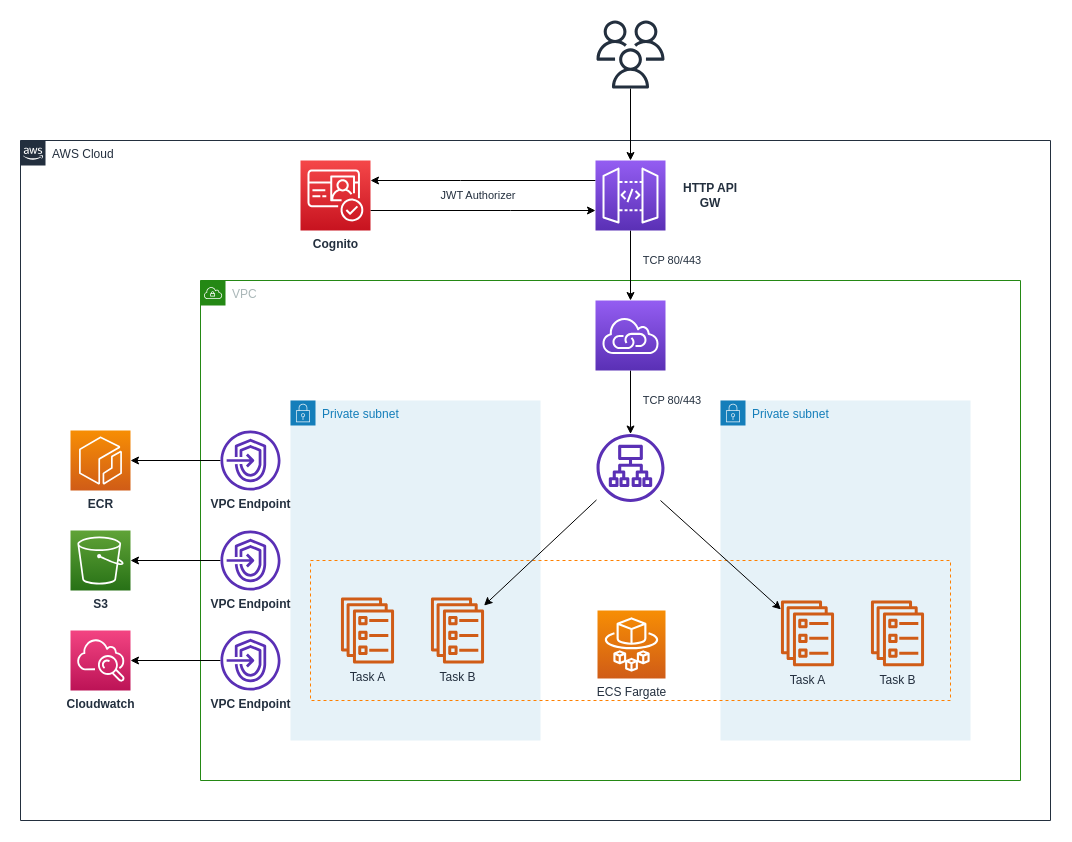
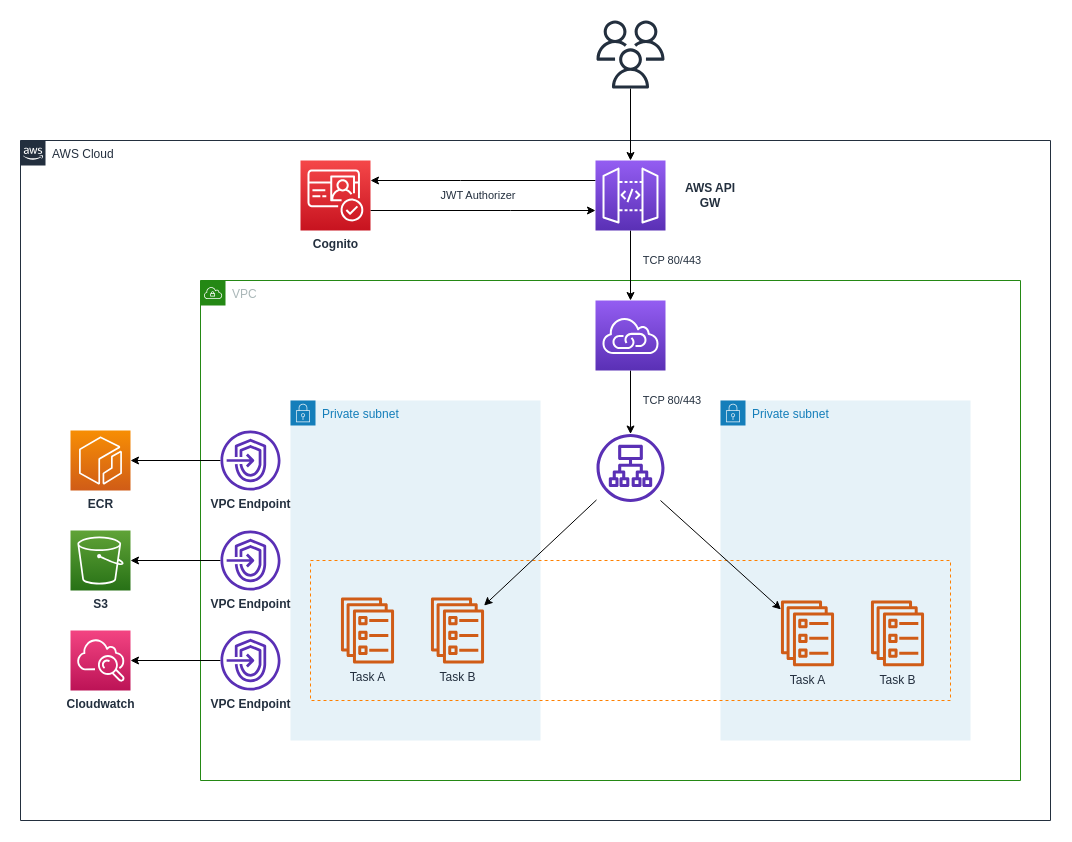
(711, 196) -> (711, 196)
(632, 645) -> none
